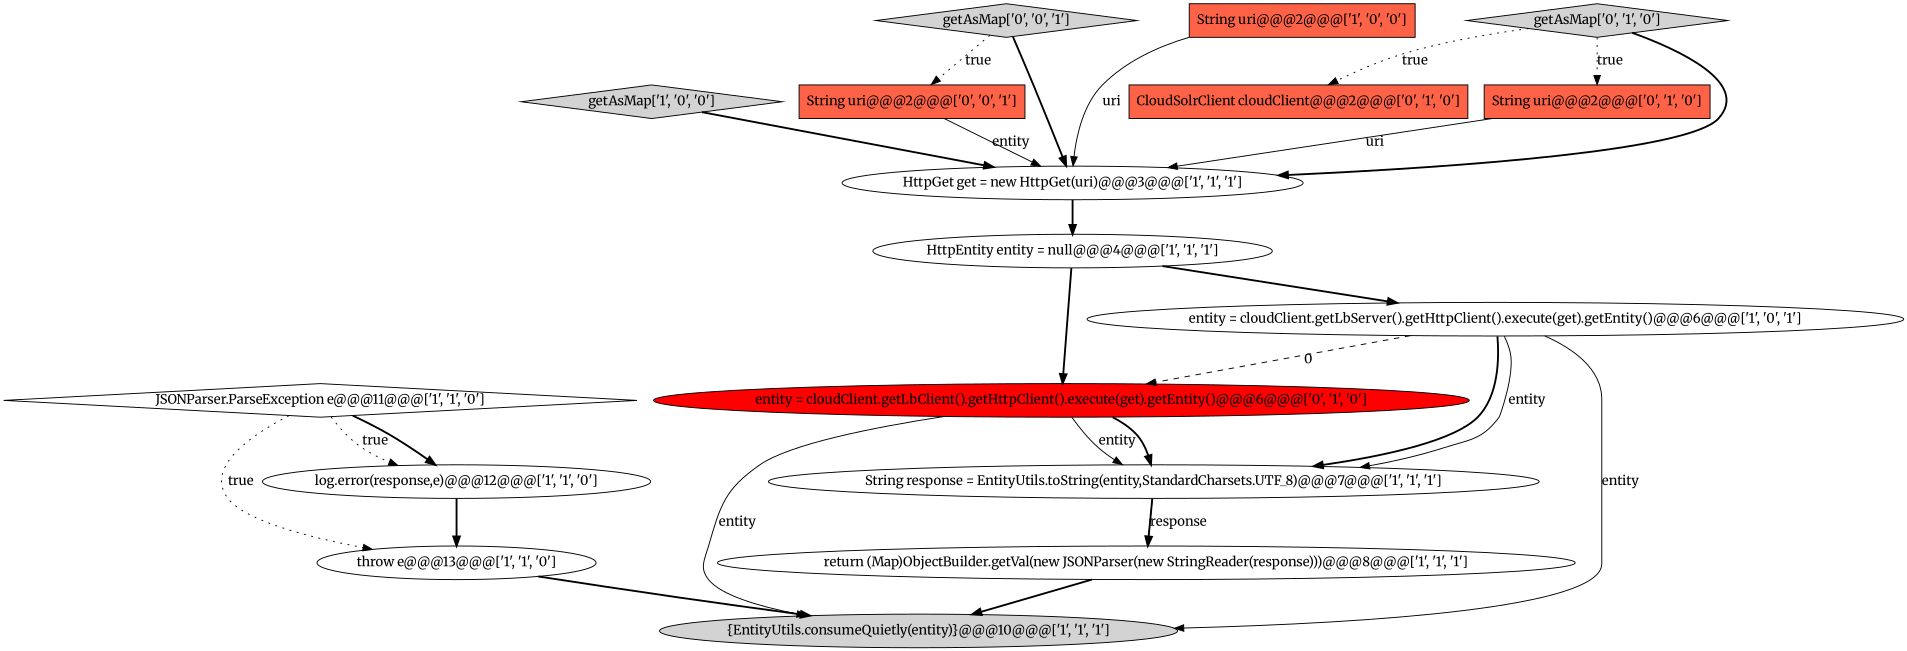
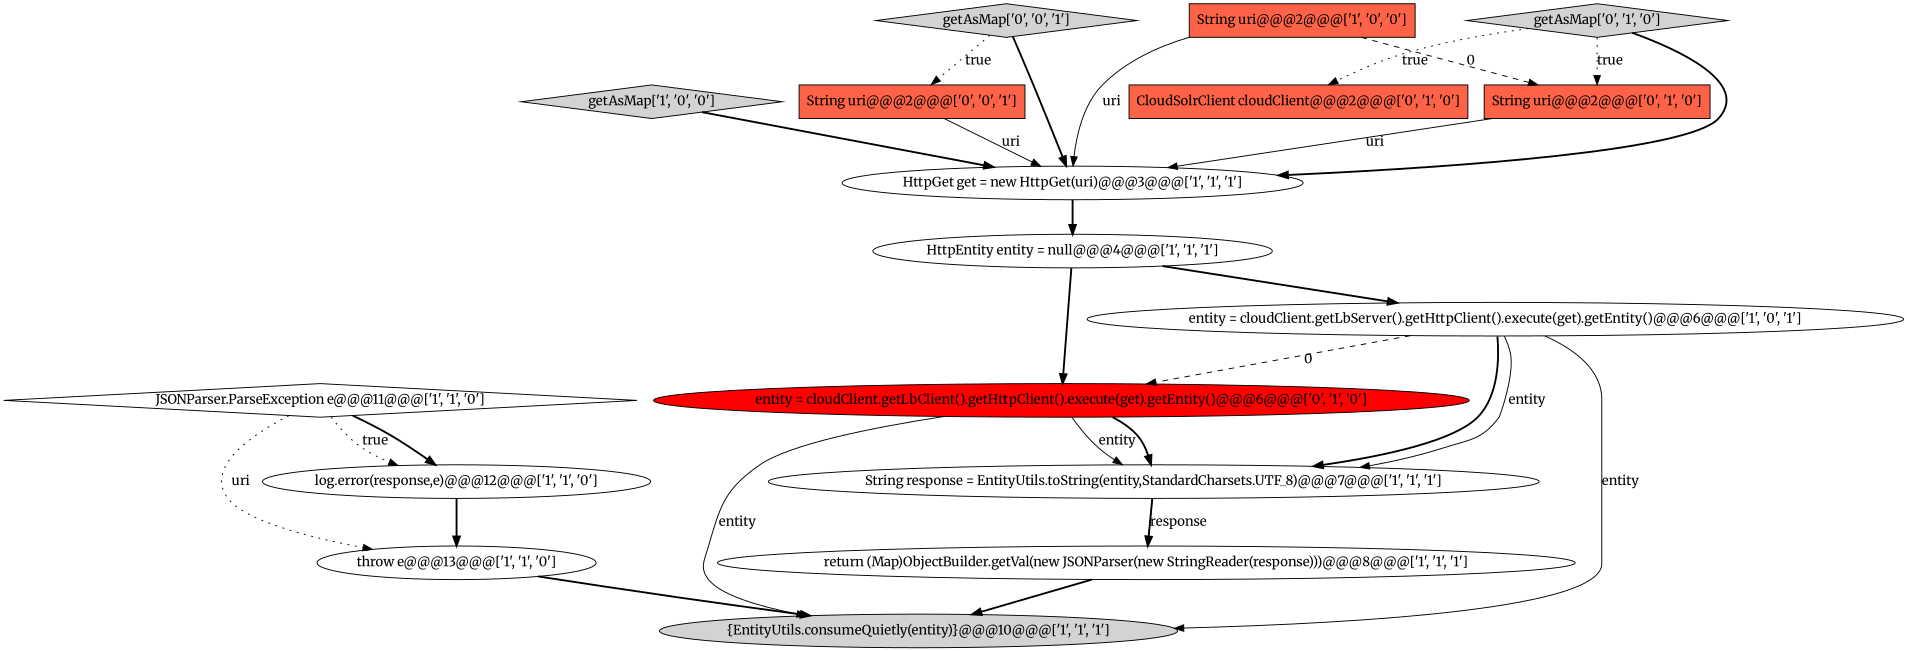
none -> (1445, 60)
(1011, 142) -> (1011, 142)
(241, 482) -> (241, 482)
